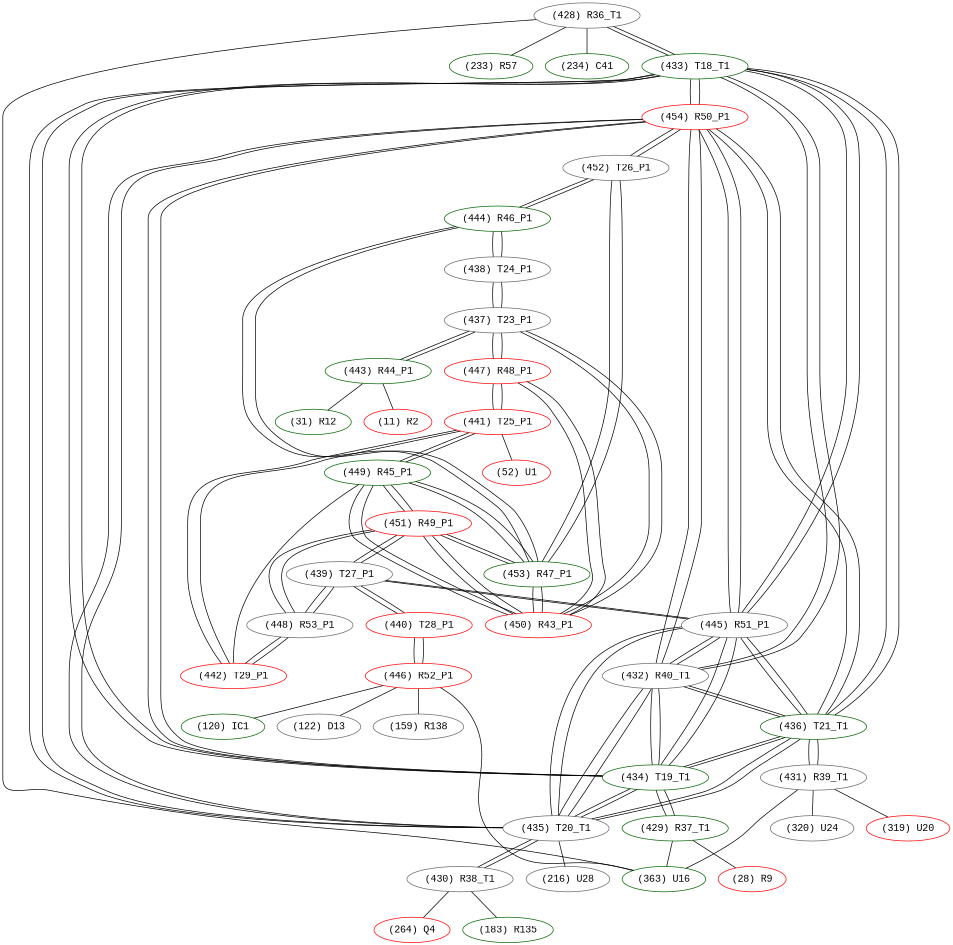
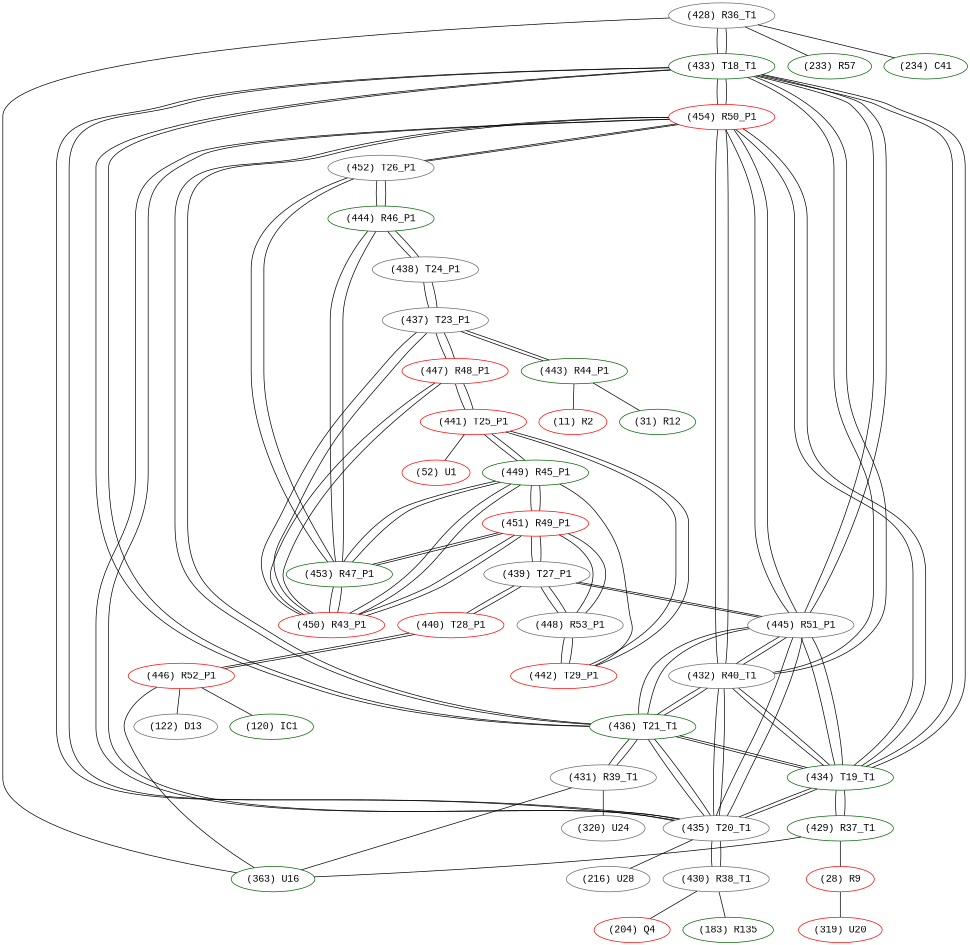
(418, 727) -> none
(861, 803) -> (840, 905)
(412, 930) -> (632, 930)
